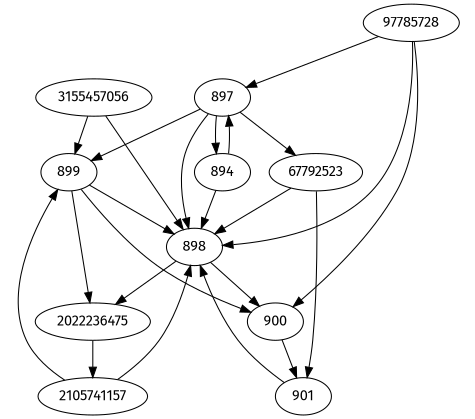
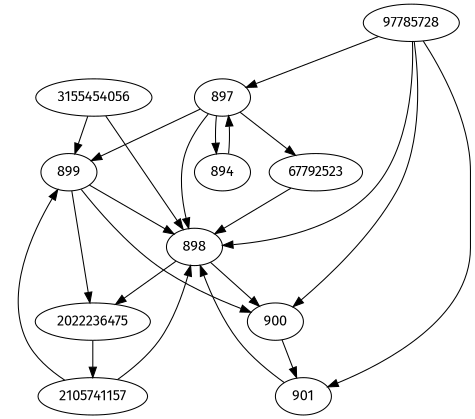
(94, 98) -> (94, 98)
(210, 205) -> none
(316, 275) -> (470, 240)
